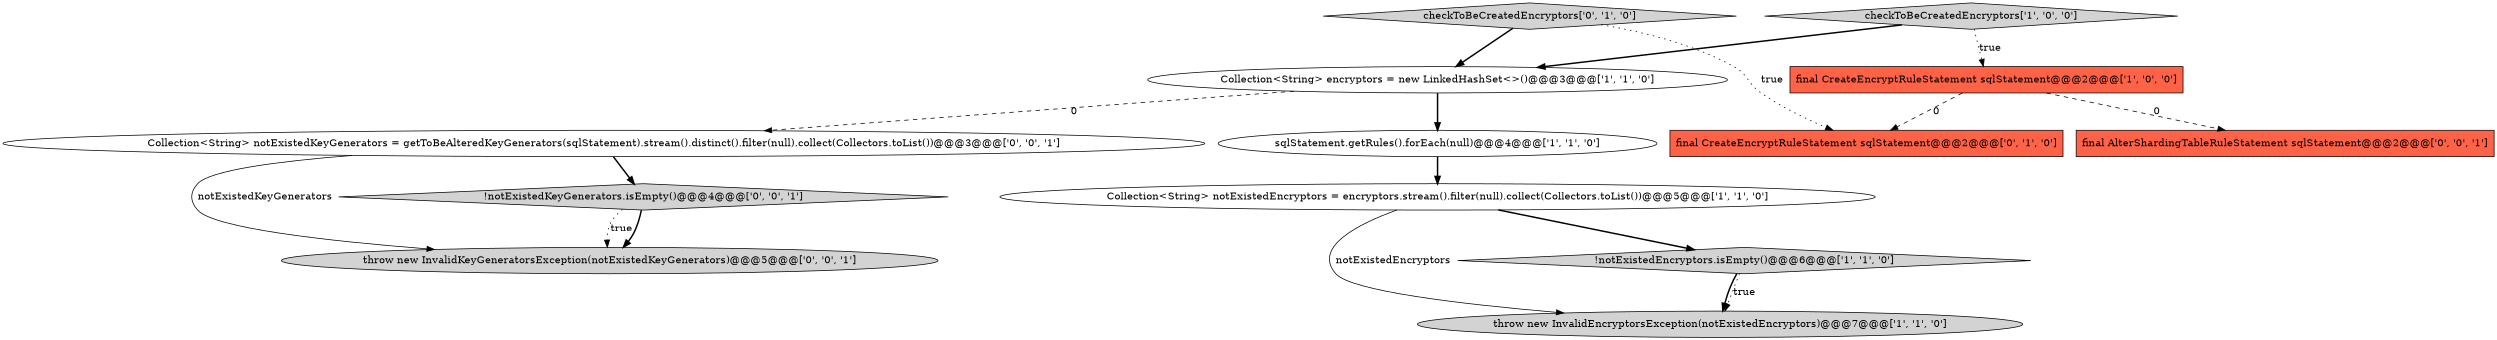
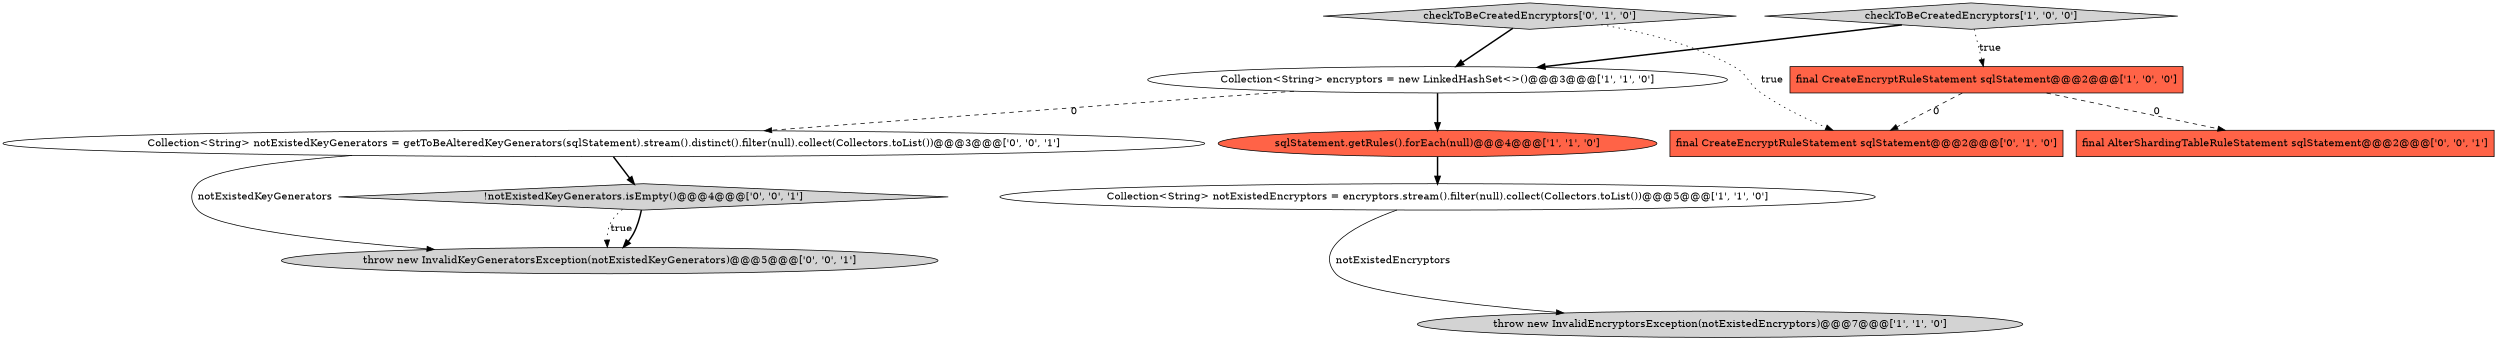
(1438, 143) -> (1438, 143)
(1744, 261) -> none
